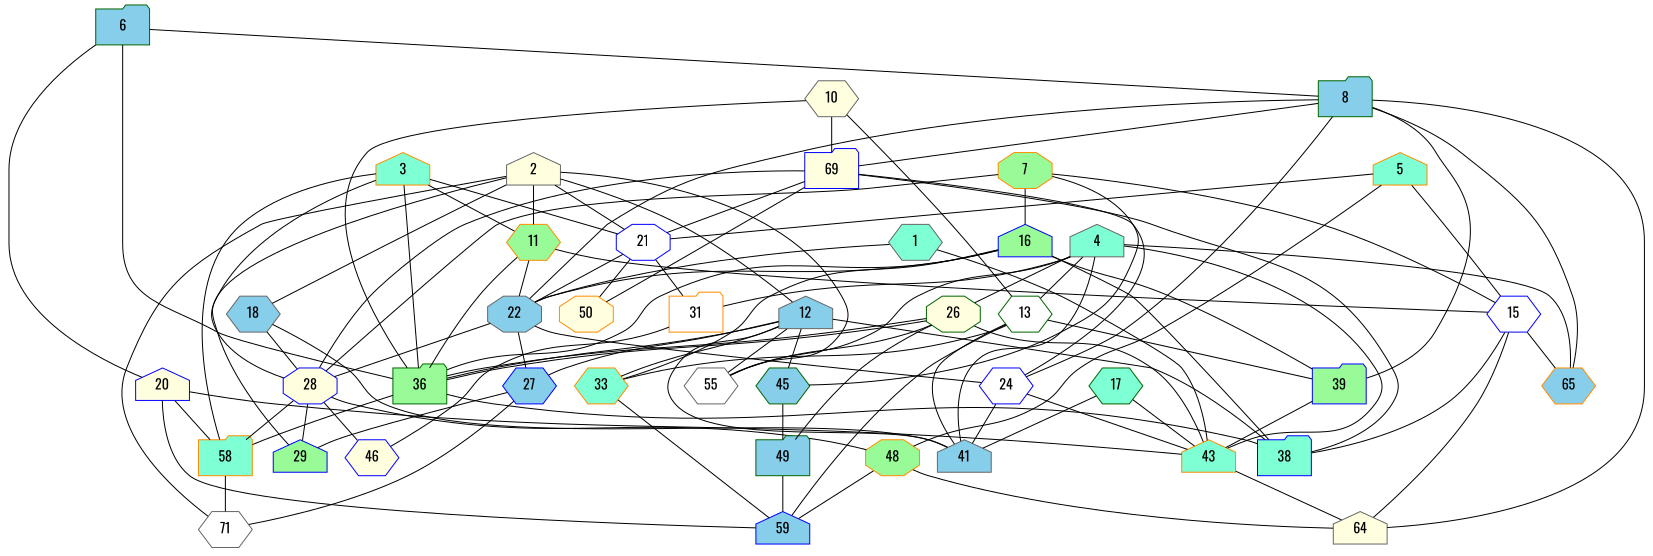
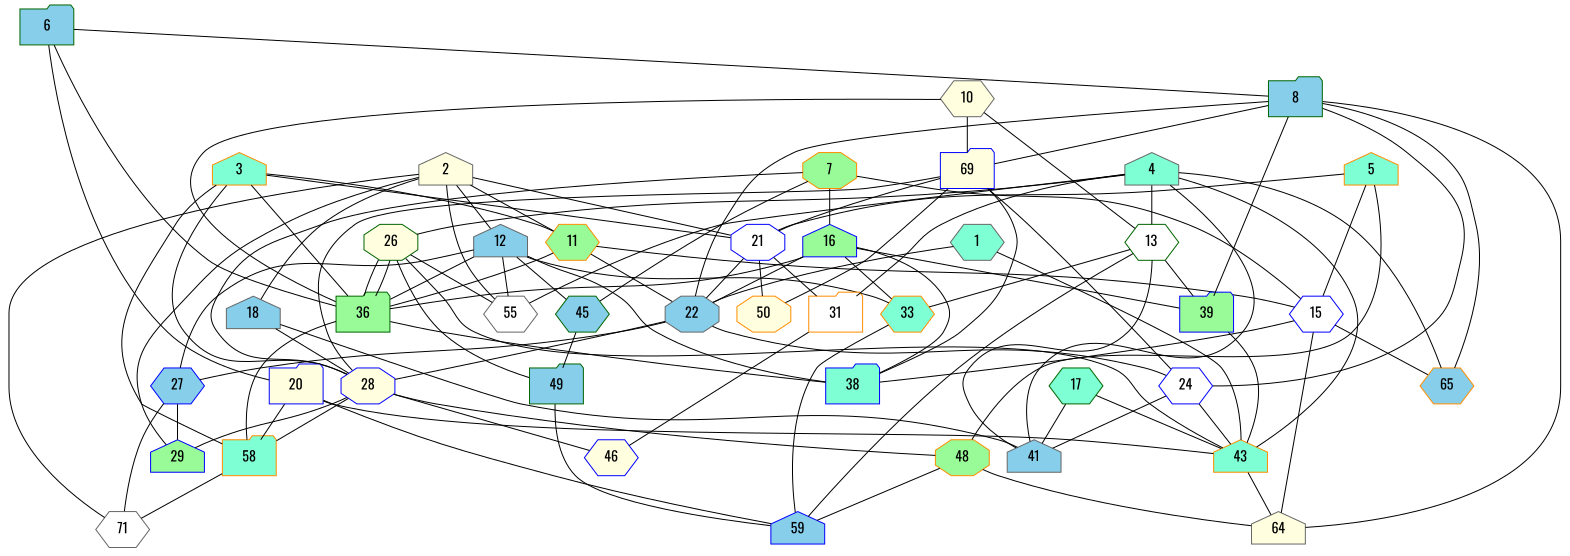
(253, 314) -> (253, 314)
(163, 386) -> (296, 386)
(682, 409) -> none
